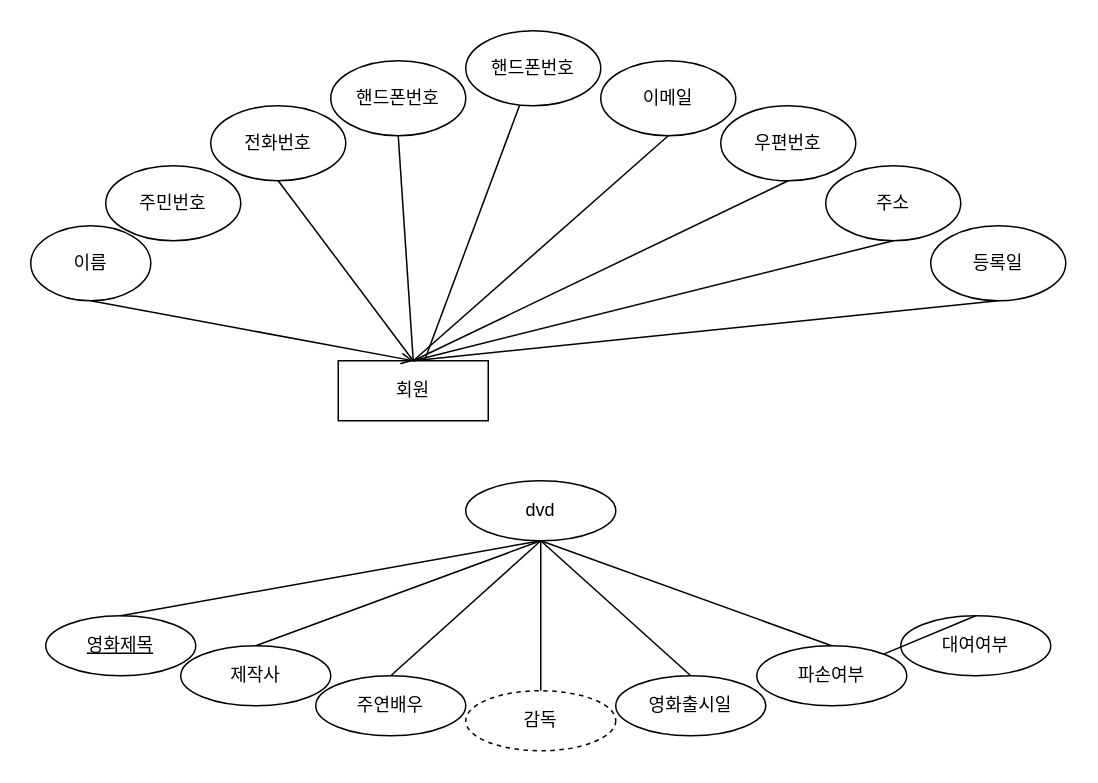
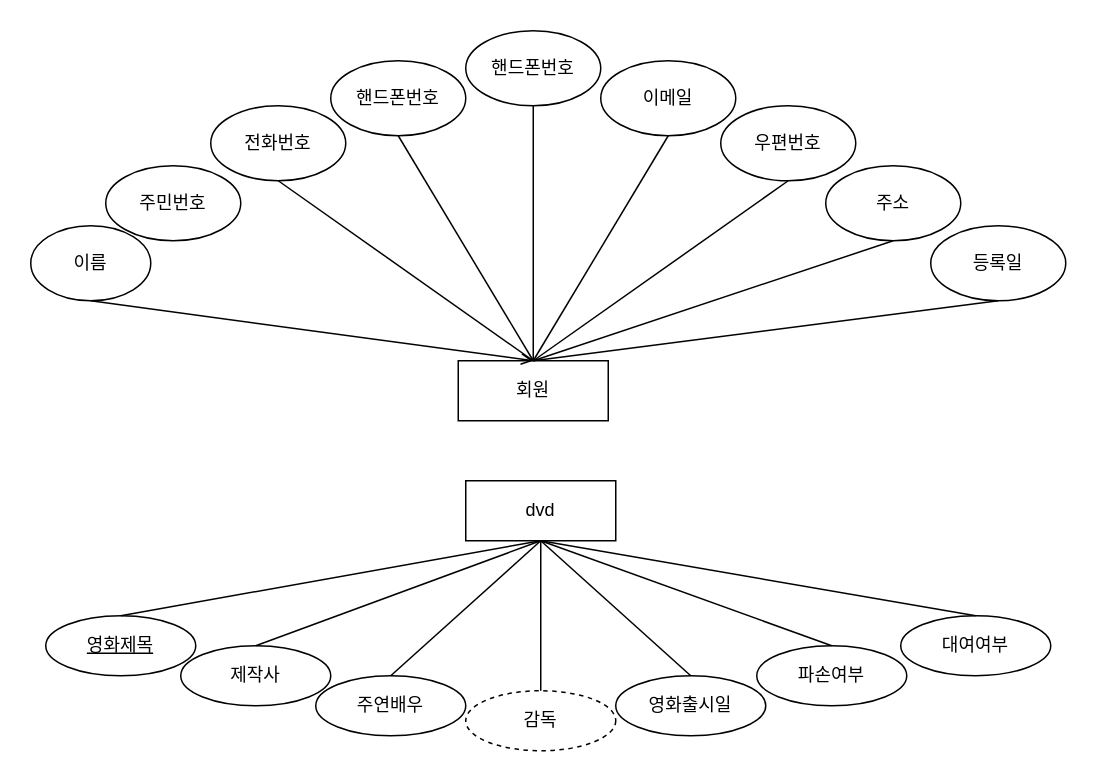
(413, 391) -> (533, 391)
(541, 511) -> (541, 511)
(929, 635) -> (765, 579)
